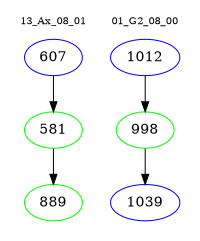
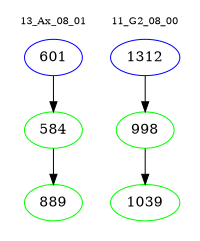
(145, 22) -> (145, 22)
(53, 57) -> (53, 57)
(145, 57) -> (145, 57)
(53, 130) -> (53, 130)
(145, 203) -> (145, 203)
